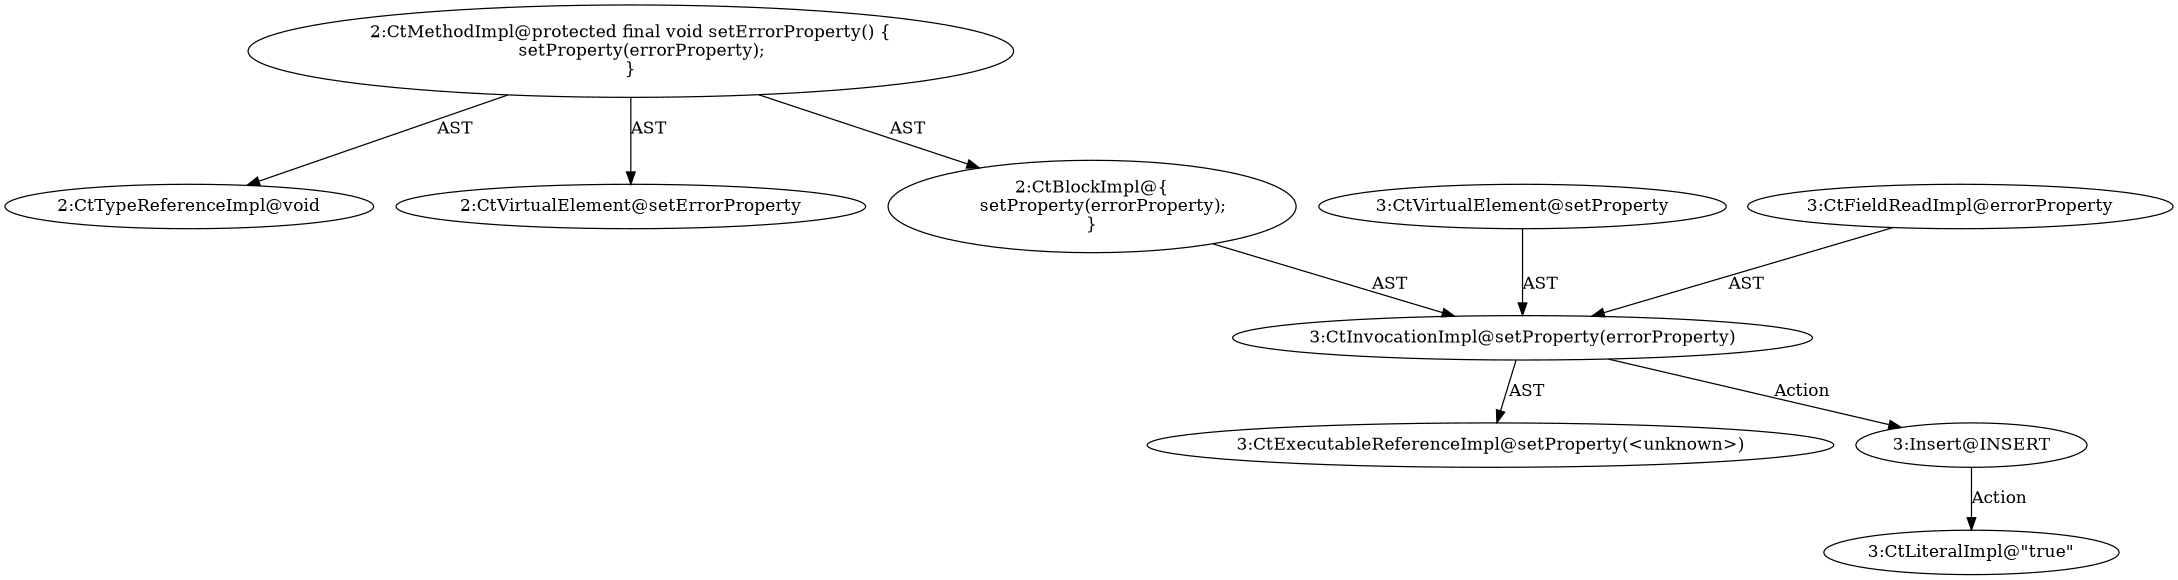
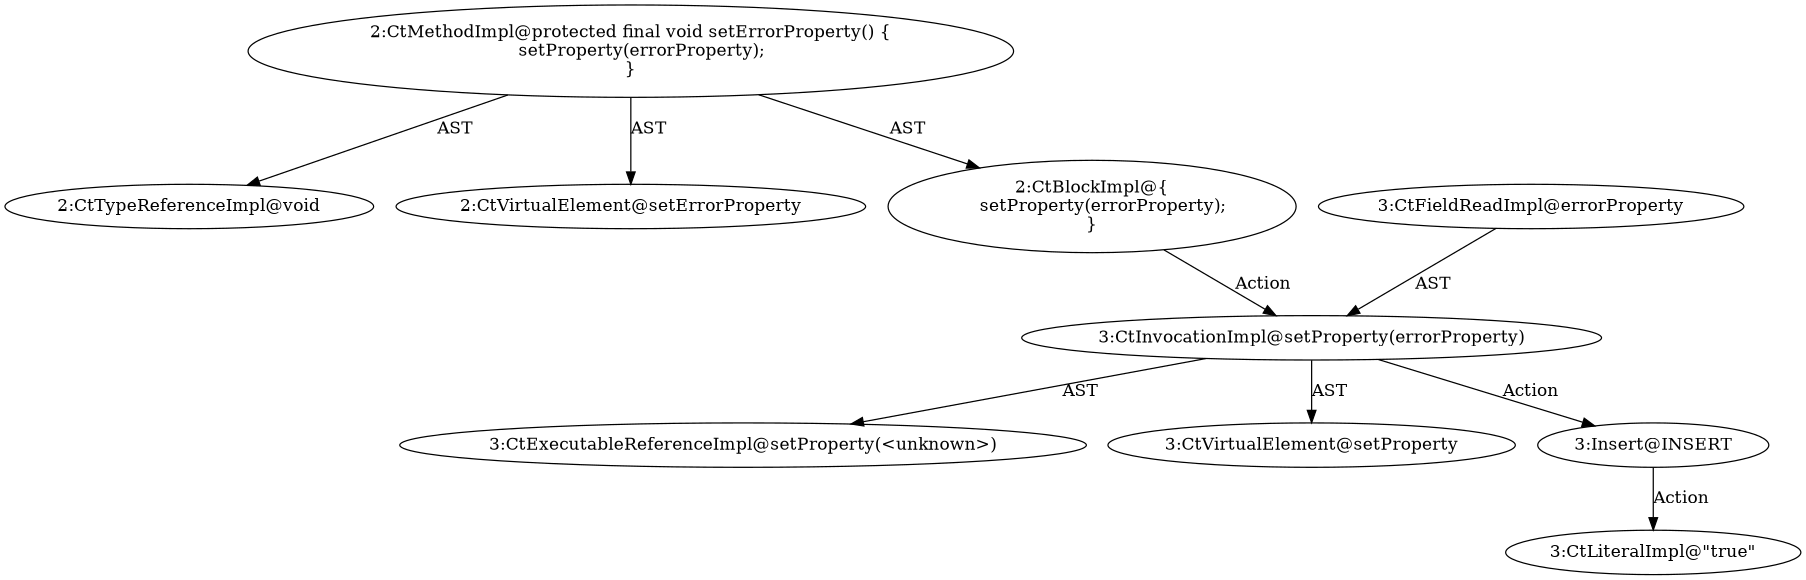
(1523, 266) -> (1312, 385)
(1390, 284) -> (1264, 284)
